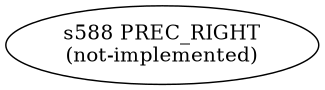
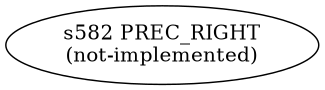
(162, 45) -> (162, 45)
